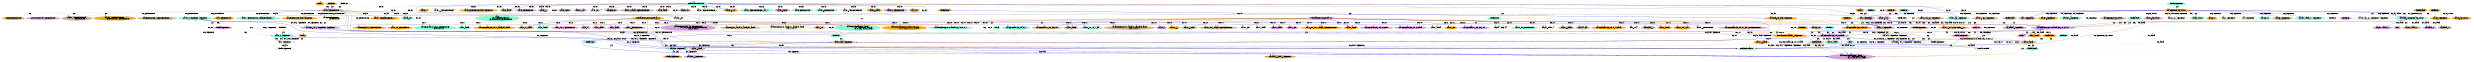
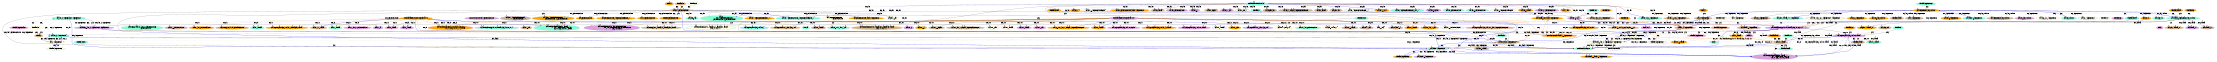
(157, 18) -> (616, 18)
none -> (585, 18)
(2383, 28) -> (1867, 28)
